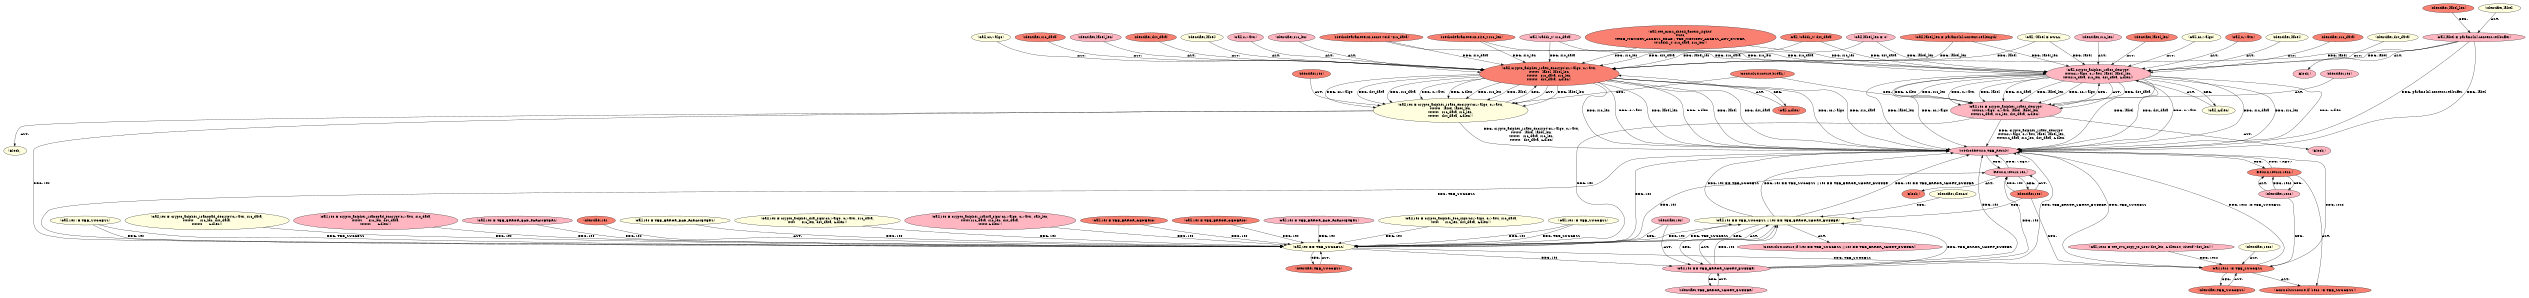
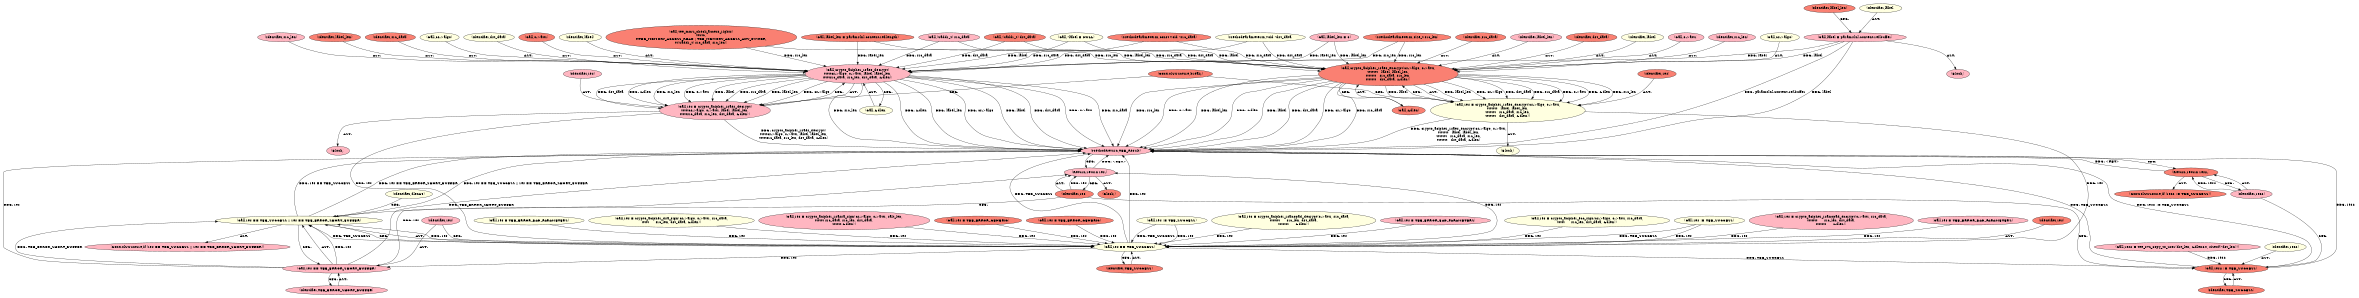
none -> (1260, 37)
(2275, 279) -> none
